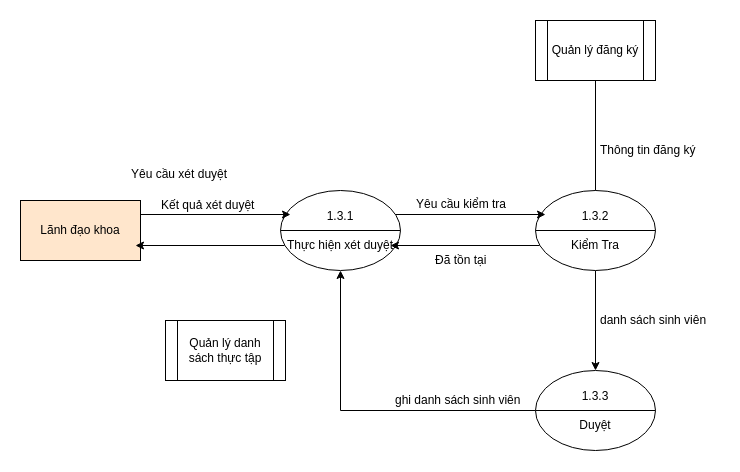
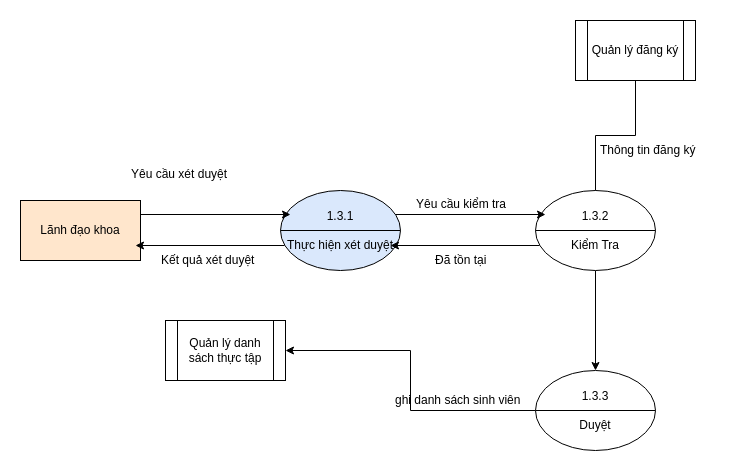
(596, 51) -> (636, 51)
(215, 206) -> (215, 261)
(341, 231) -> (341, 231)
(659, 321) -> none
(341, 380) -> (382, 351)
